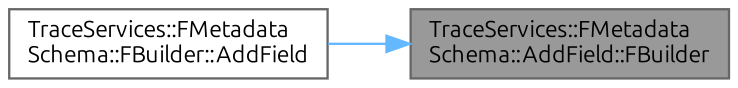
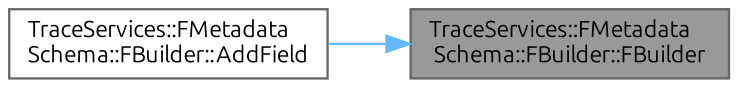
(570, 44) -> (570, 44)
